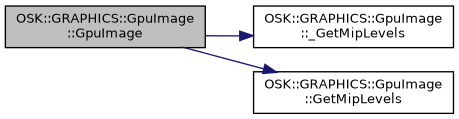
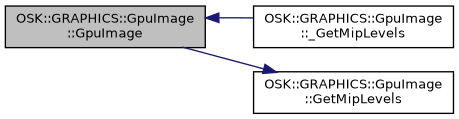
(222, 36) -> (236, 18)
